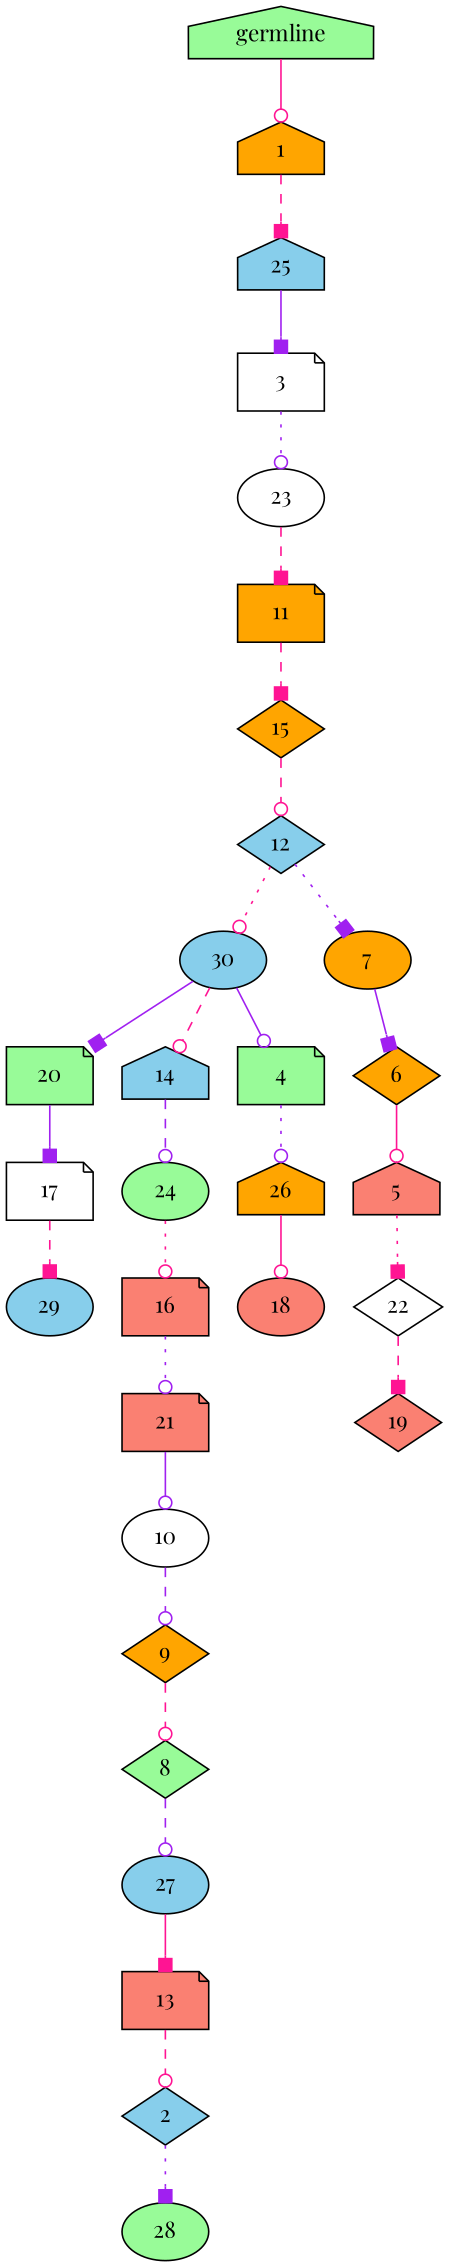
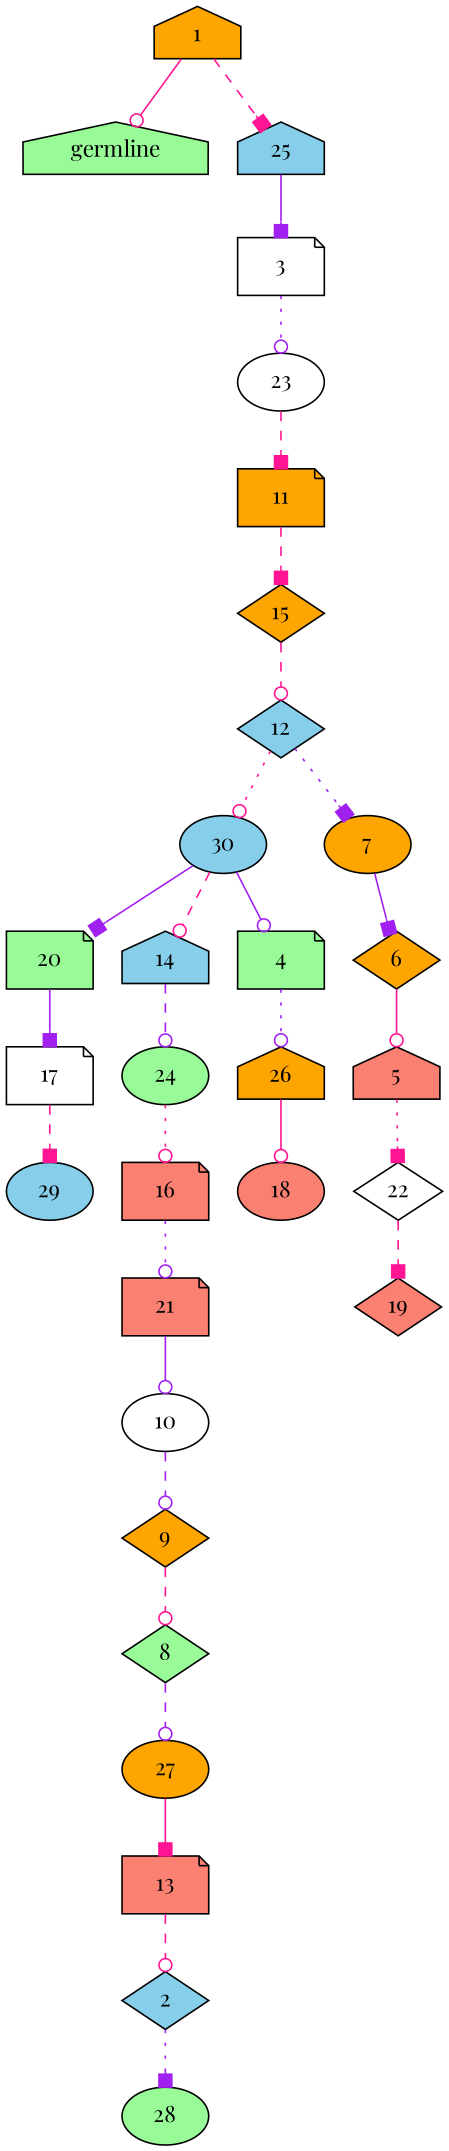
(281, 84) -> (161, 87)
(165, 1885) -> (165, 1769)
